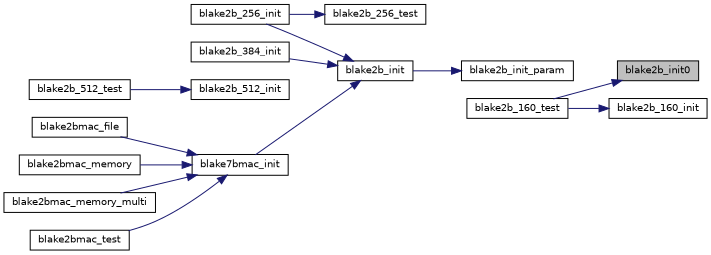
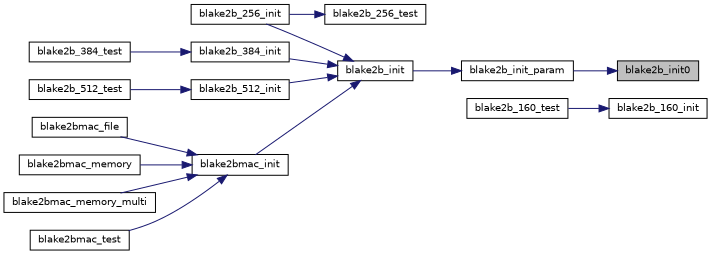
none -> (80, 52)
none -> (308, 80)
(583, 91) -> (590, 71)
(240, 165) -> (240, 165)
